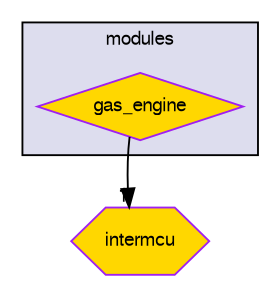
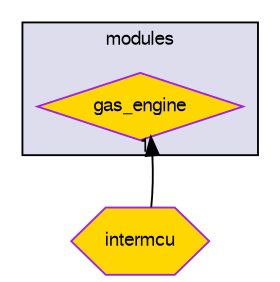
(128, 166) -> (153, 182)
